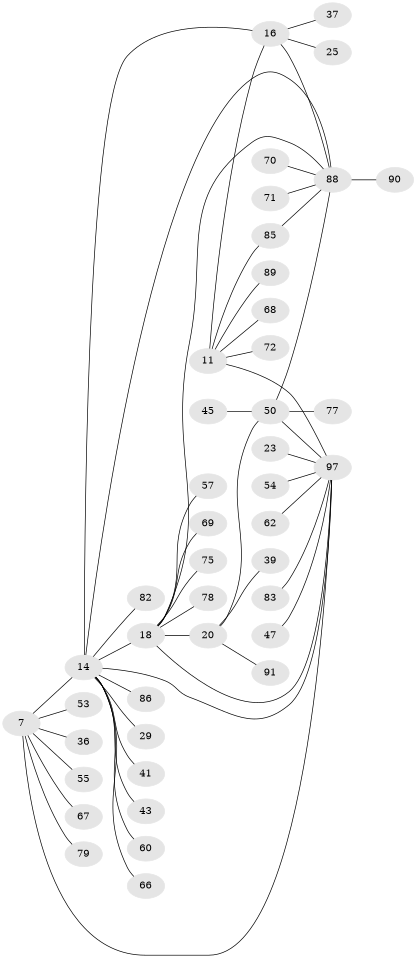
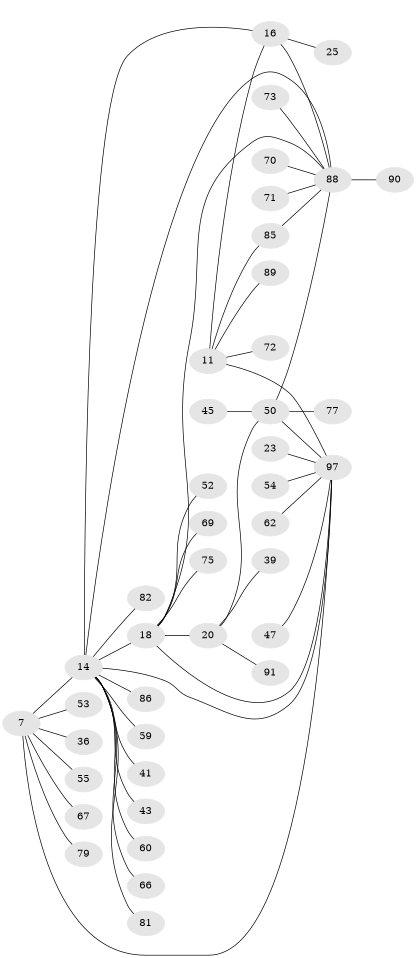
(333, 15) -> none
none -> (270, 98)
(270, 311) -> none
(208, 486) -> (208, 486)
(208, 598) -> none
(270, 598) -> none
(146, 737) -> (146, 737)
none -> (146, 923)
